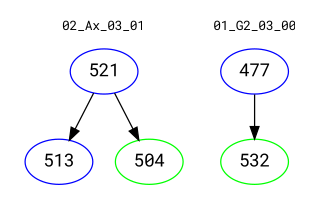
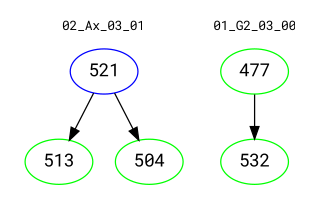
(255, 71) -> (255, 71)
(59, 162) -> (59, 162)
